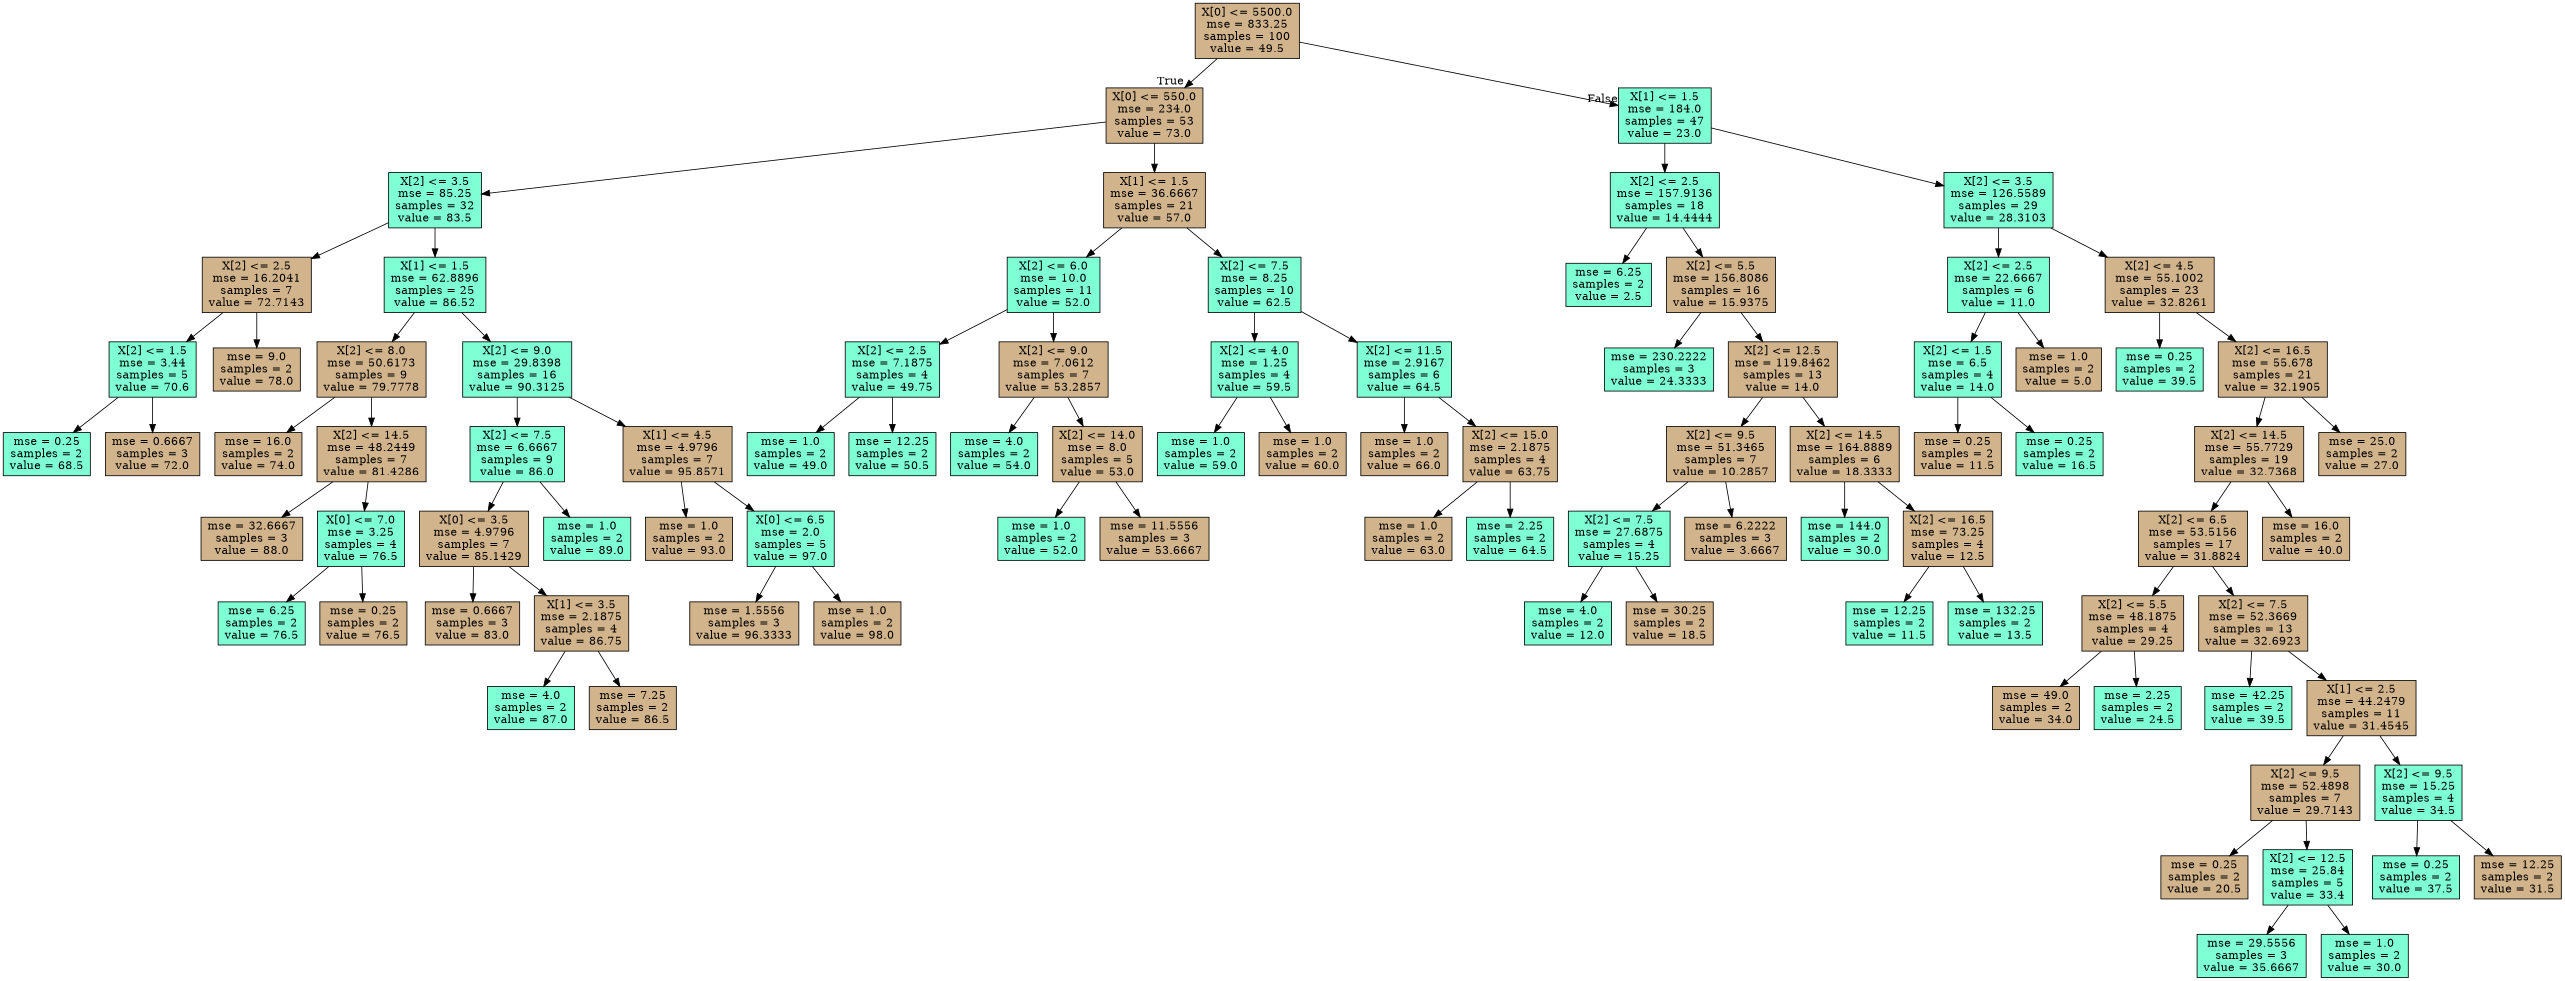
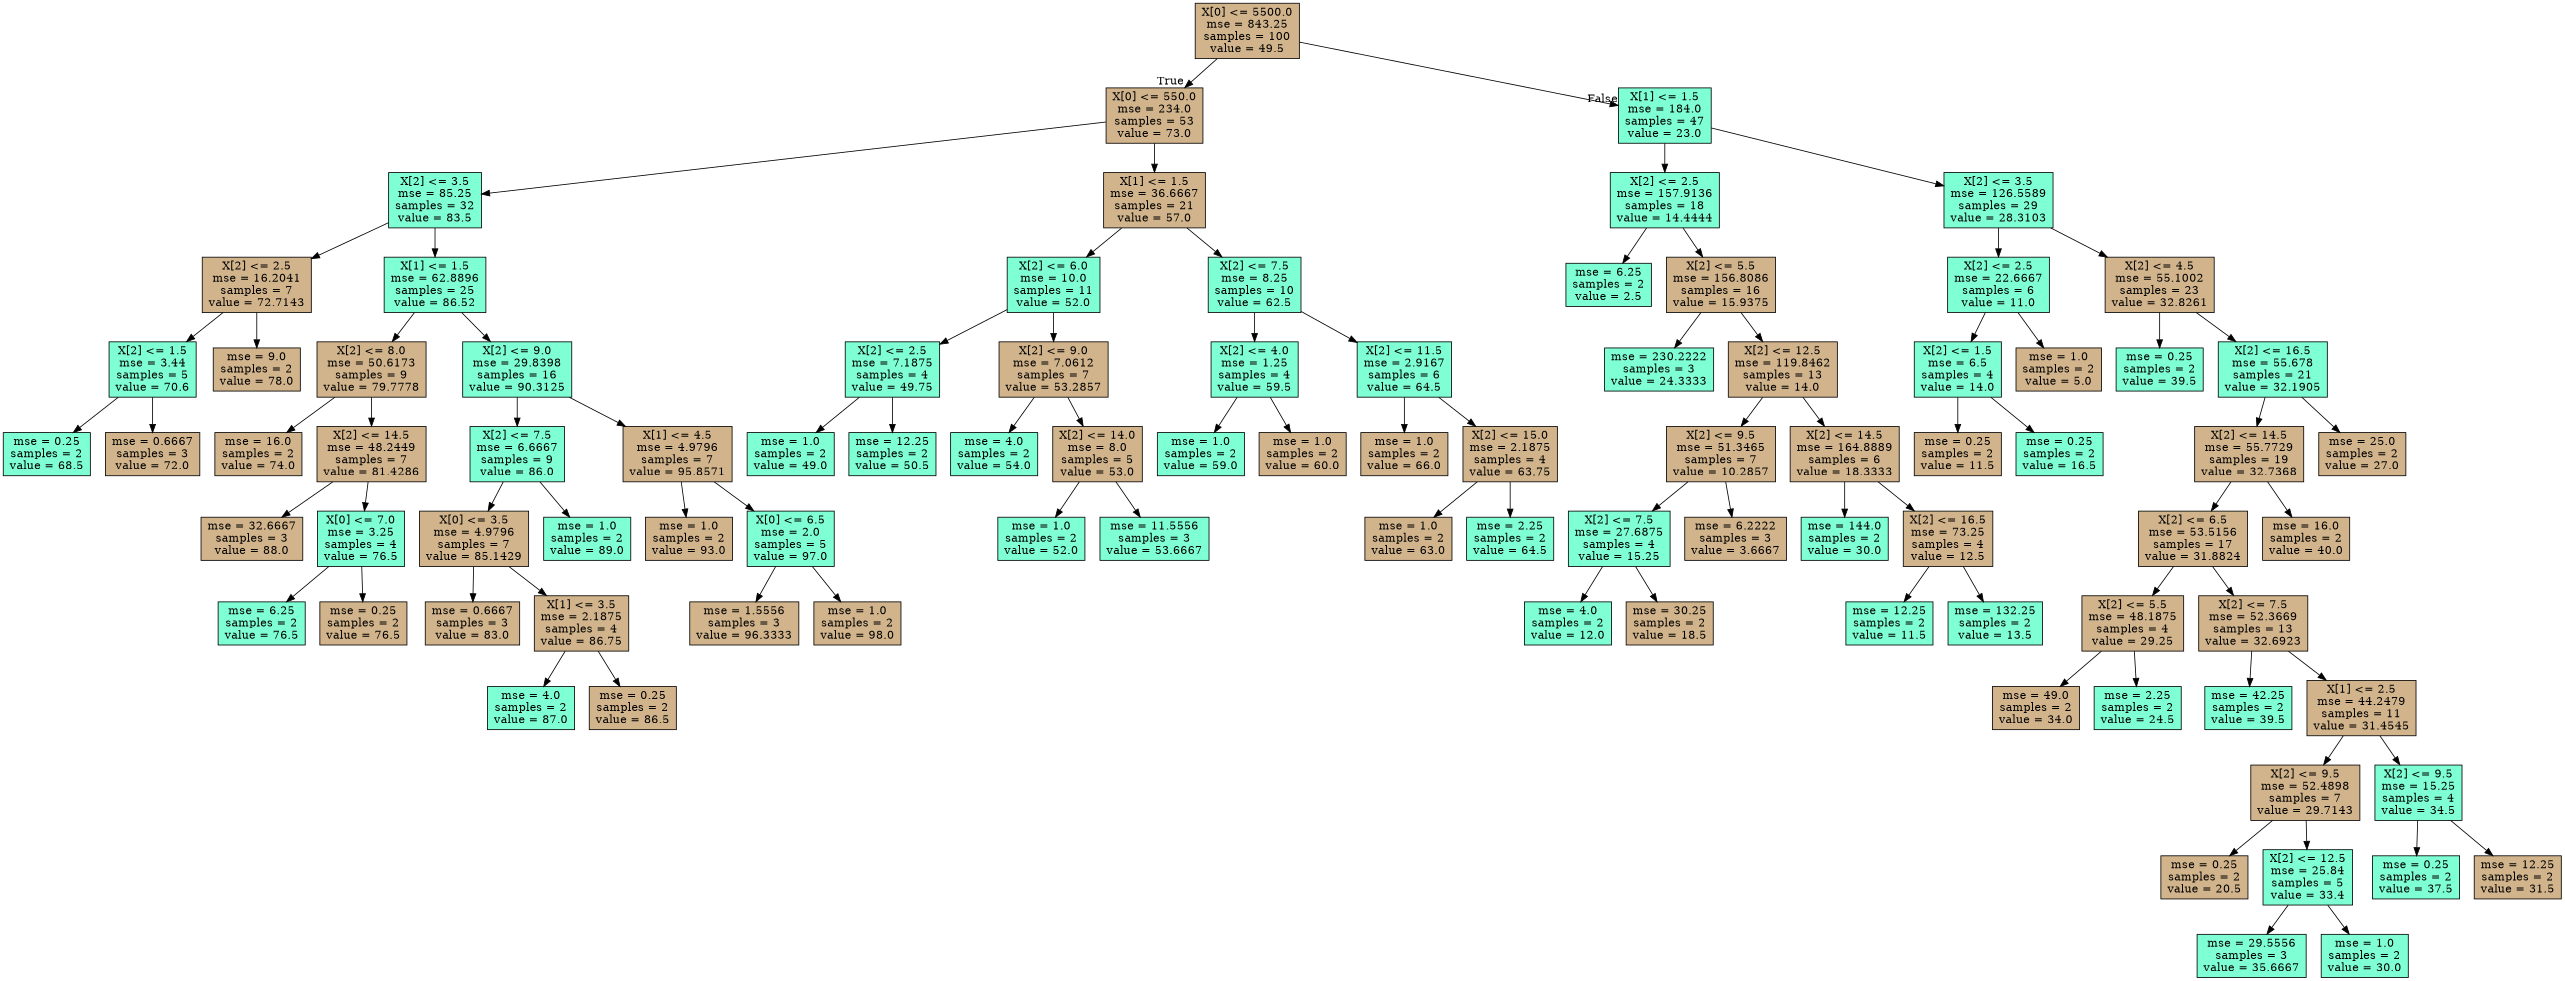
(1247, 31) -> (1247, 31)
(2273, 370) -> (2273, 370)
(1155, 539) -> (1155, 539)
(633, 708) -> (633, 708)
